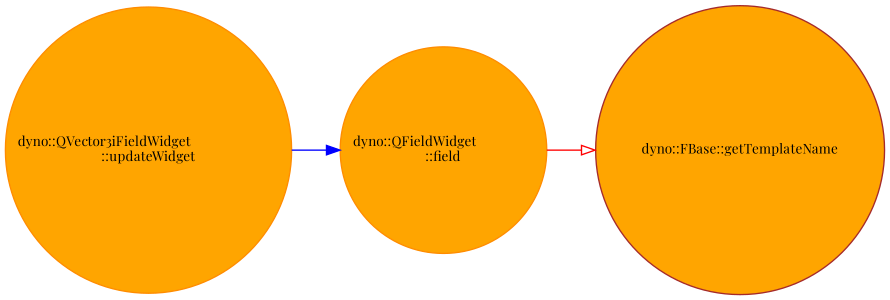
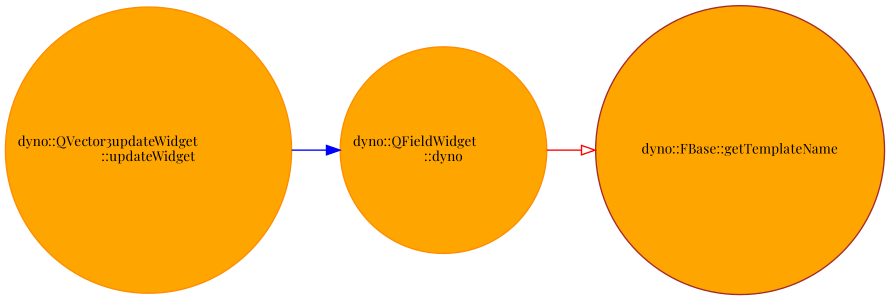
(148, 150) -> (148, 150)
(443, 150) -> (443, 150)
